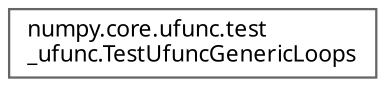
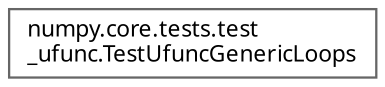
(193, 43) -> (193, 43)
